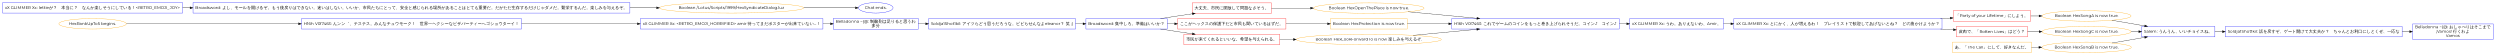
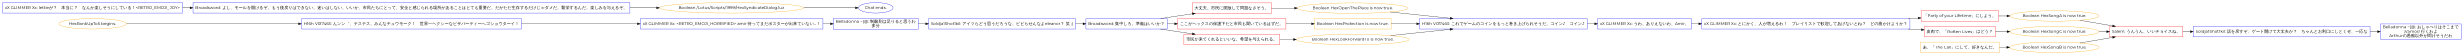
(2178, 32) -> (2146, 32)
(2453, 32) -> (2421, 32)
(1369, 39) -> (1353, 39)
